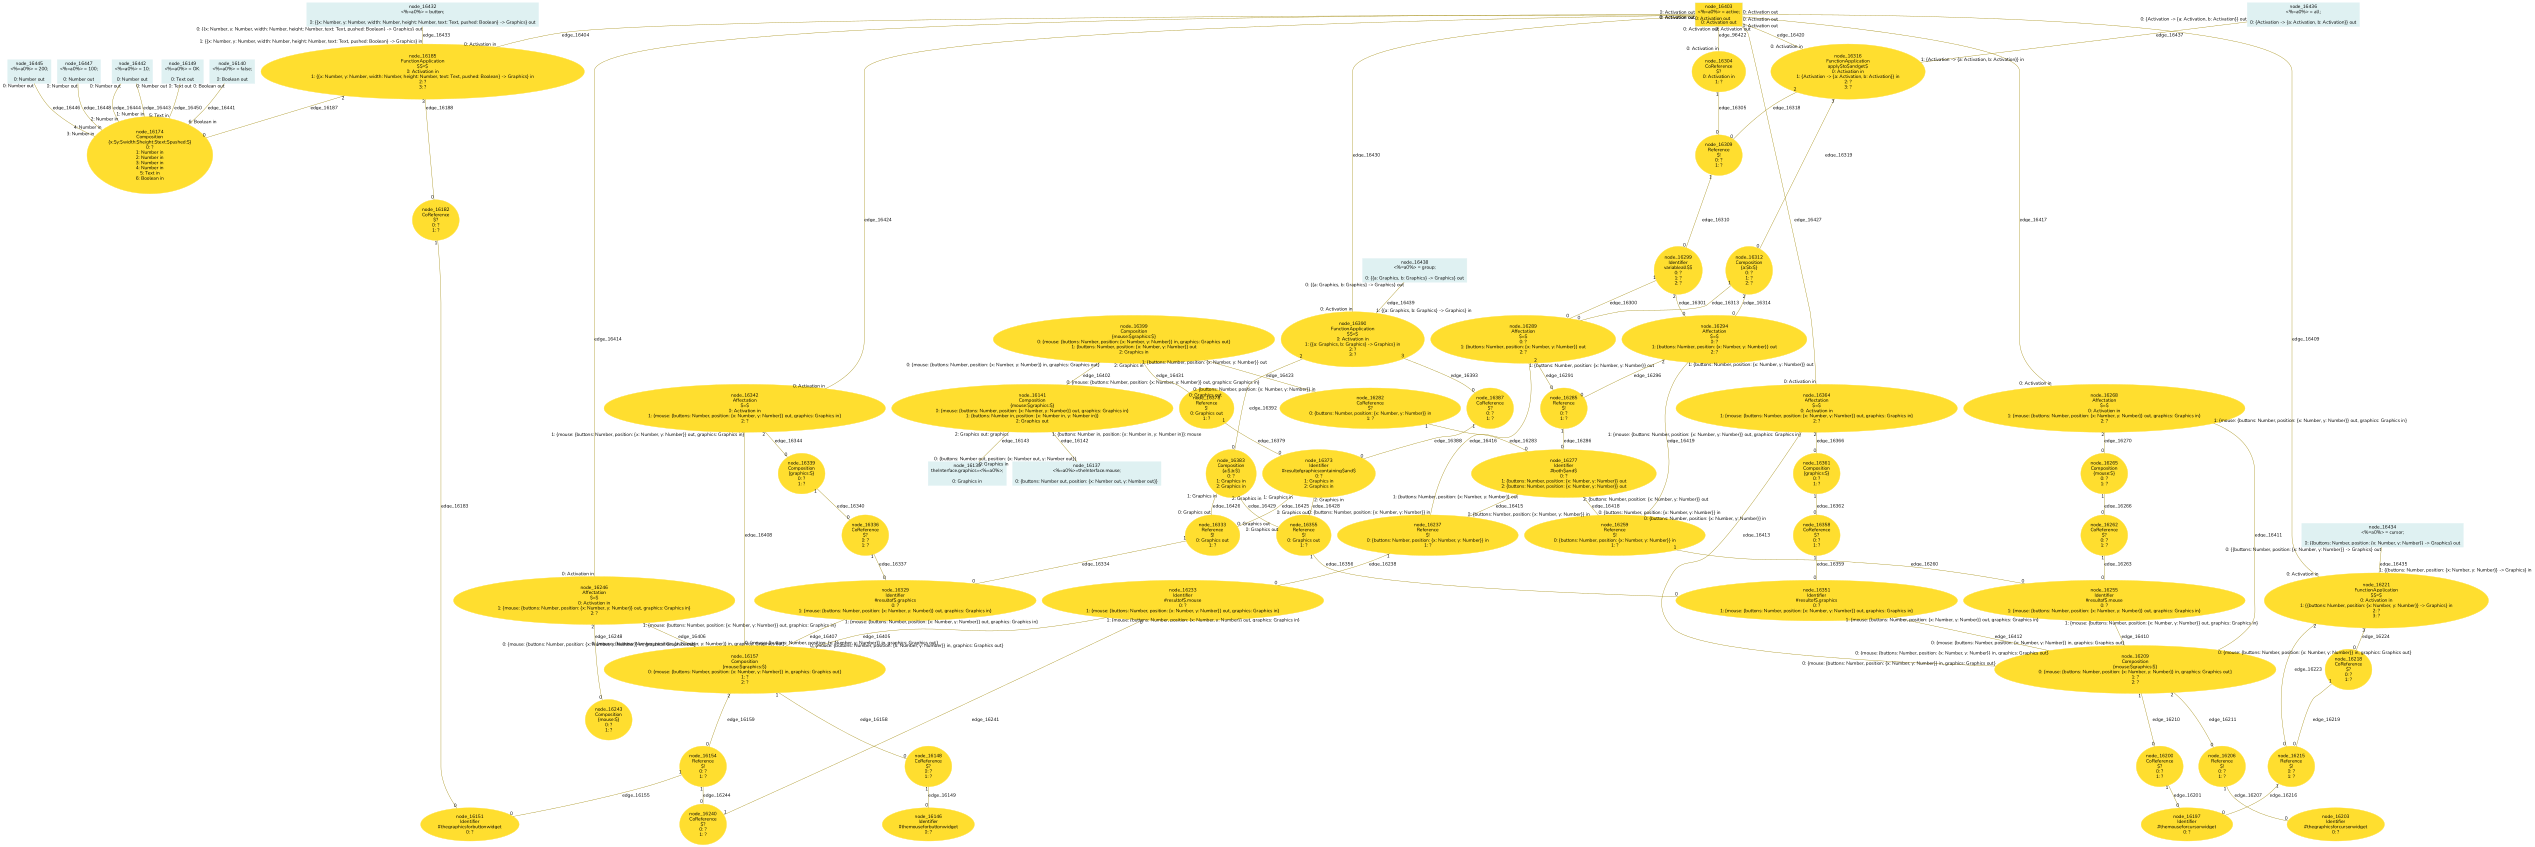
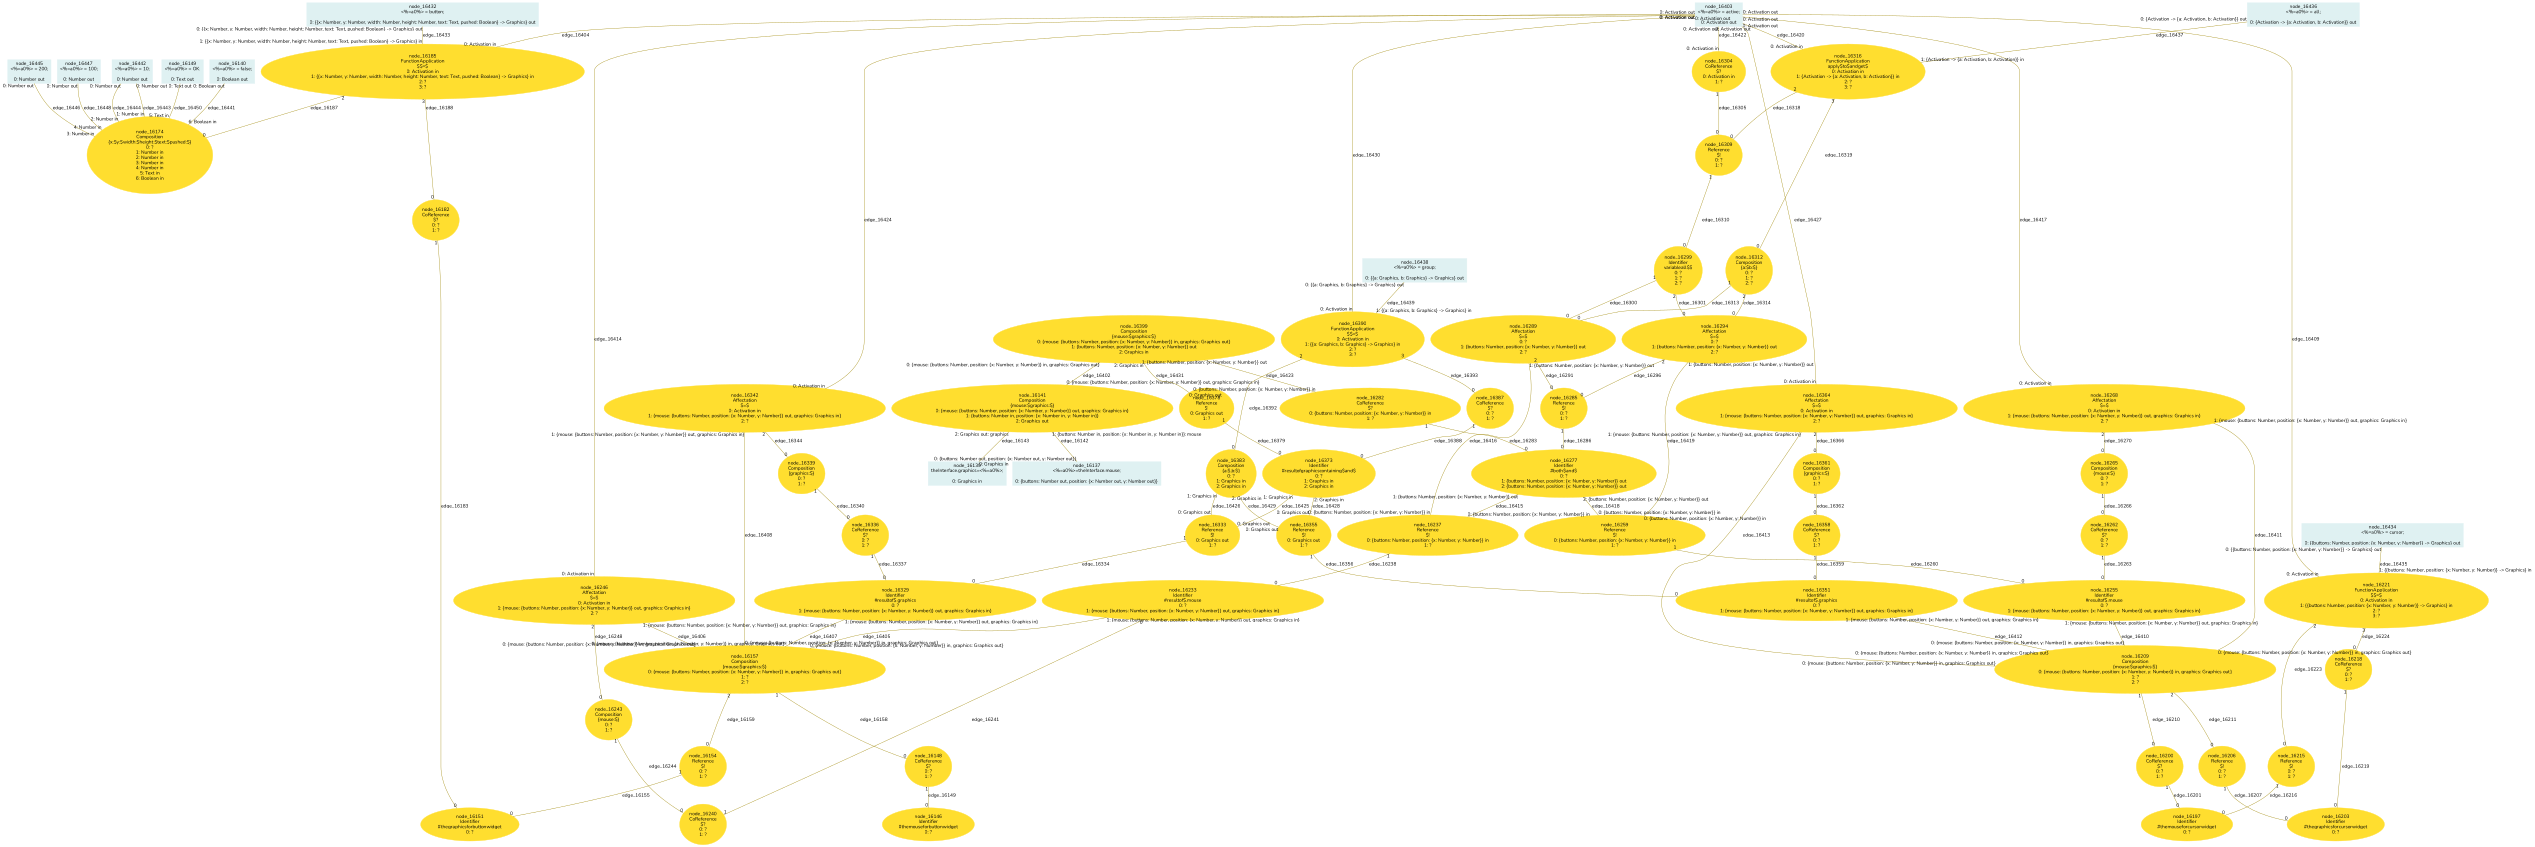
(1719, 15) -> (1719, 15)
(1733, 35) -> (1733, 35)
(2307, 711) -> (2342, 749)
(703, 795) -> (644, 781)
